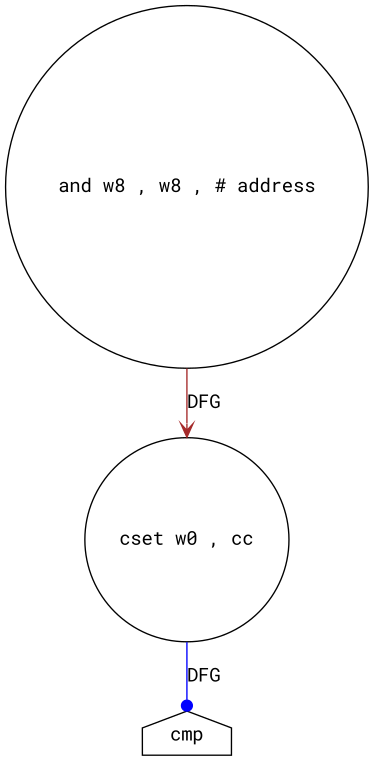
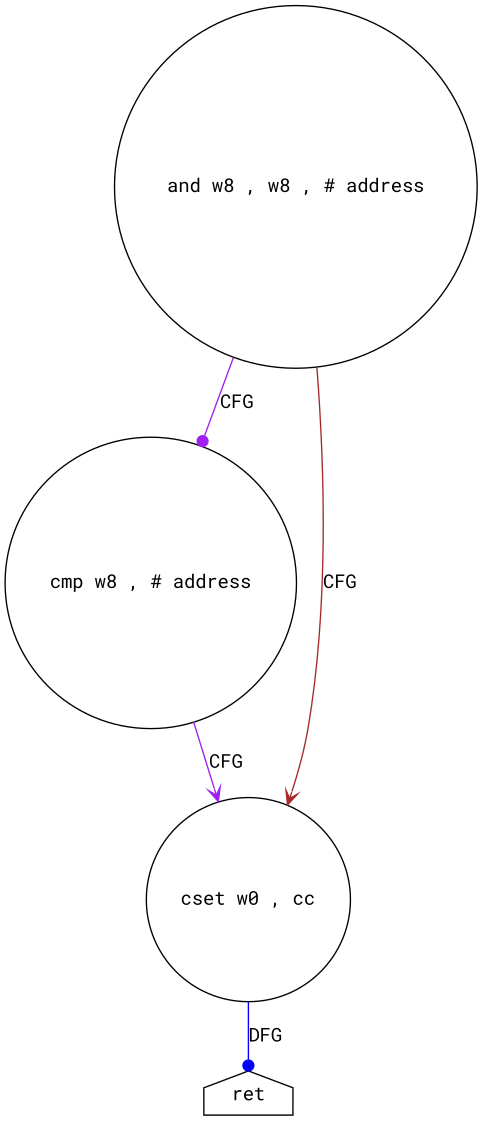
(204, 403) -> (340, 583)
none -> (151, 583)
(187, 735) -> (248, 1095)
